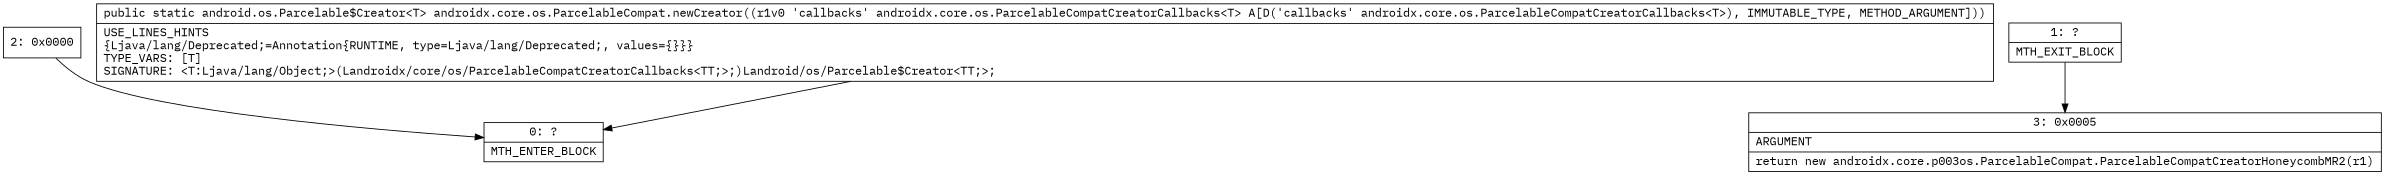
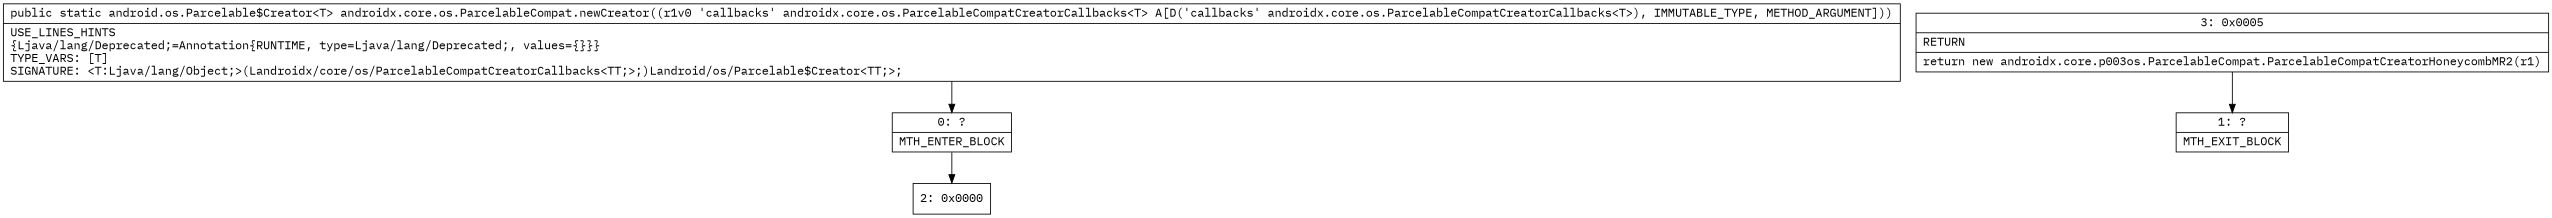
(2065, 83) -> (2232, 88)
(260, 117) -> (952, 163)
(1784, 142) -> (1944, 42)
